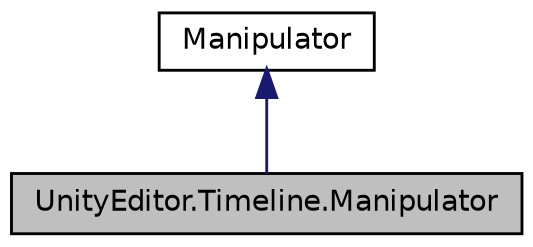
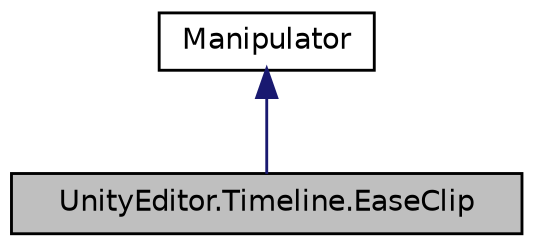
(267, 204) -> (267, 204)
